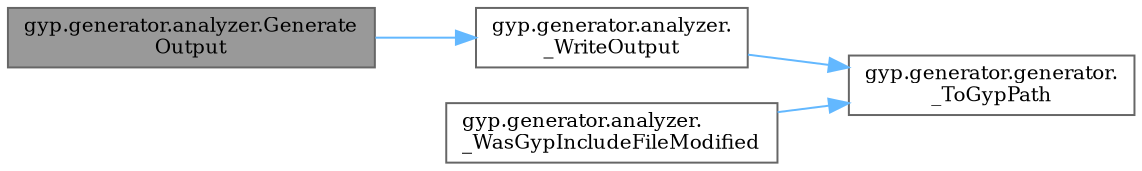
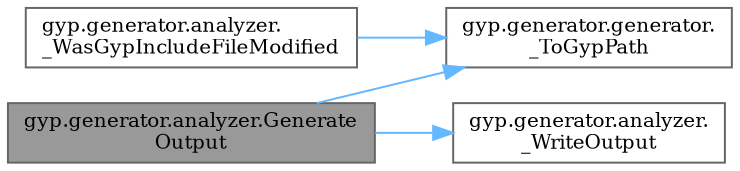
(788, 60) -> (381, 88)
